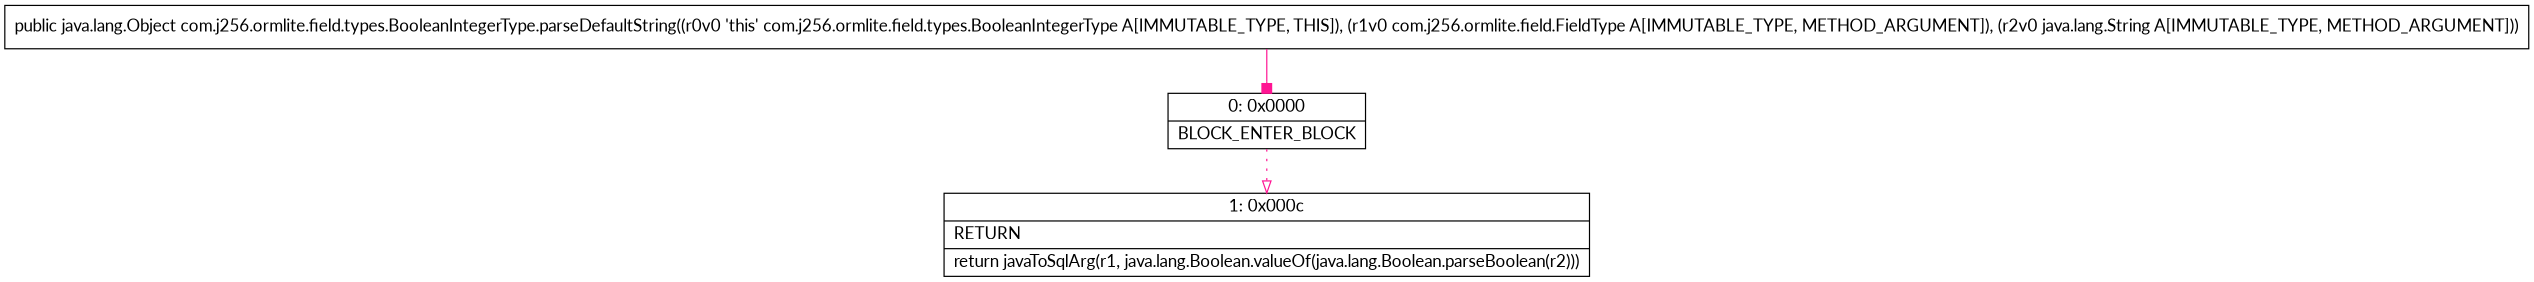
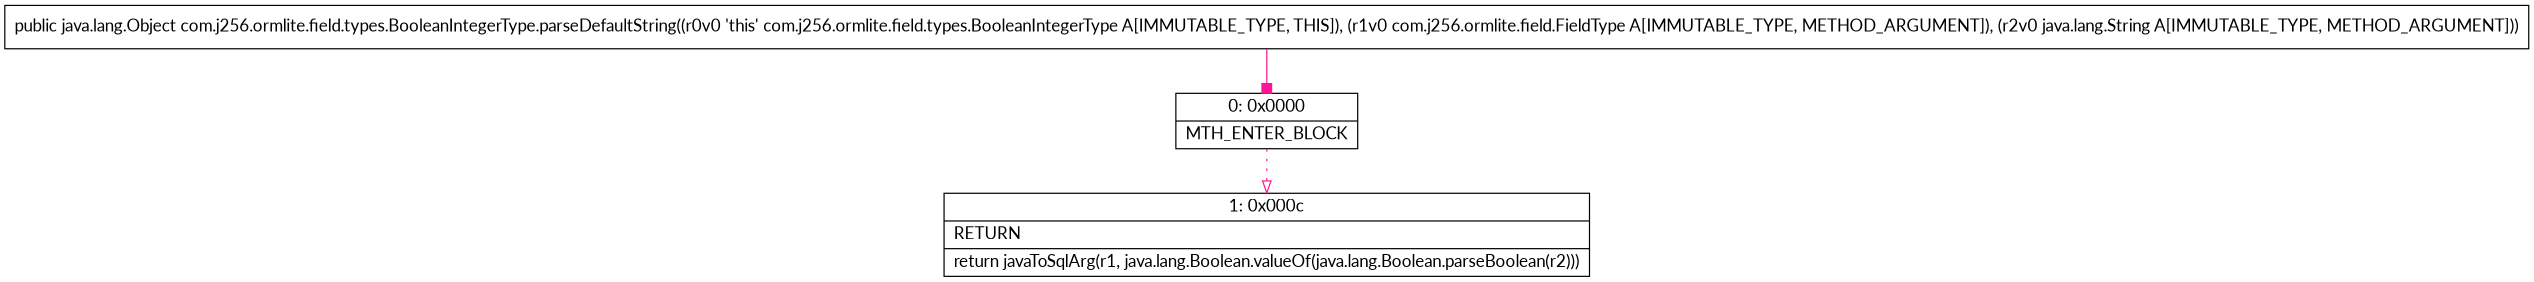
(1267, 134) -> (1267, 134)
